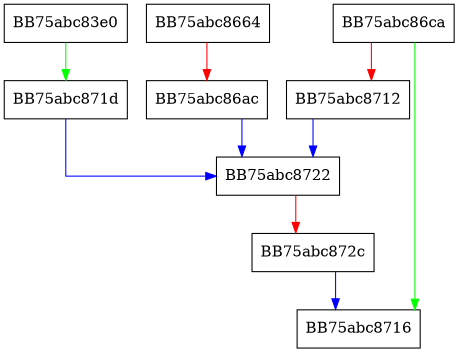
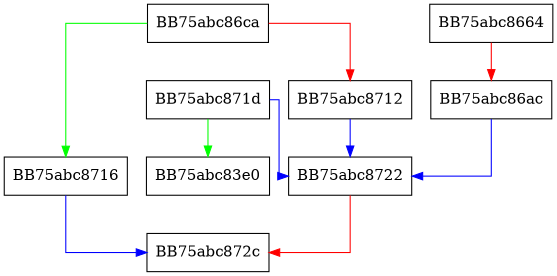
(66, 56) -> (208, 133)
(336, 285) -> (72, 253)
